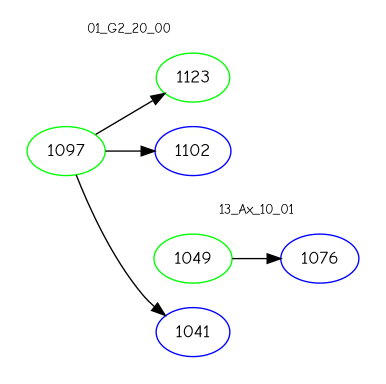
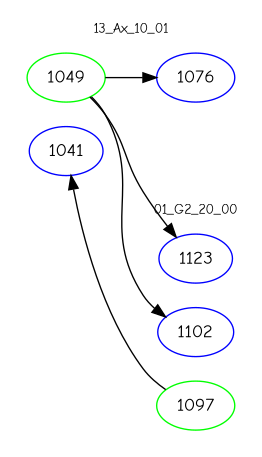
(193, 78) -> (196, 259)
(124, 118) -> (130, 165)
(123, 151) -> (122, 203)
